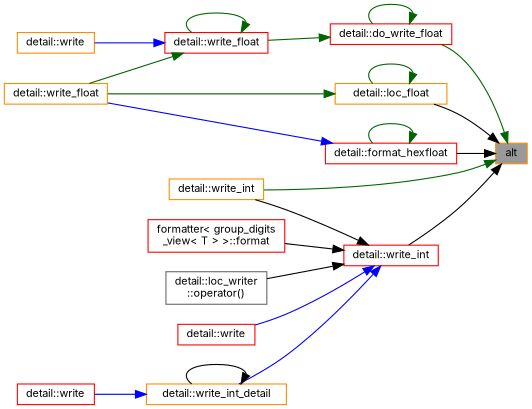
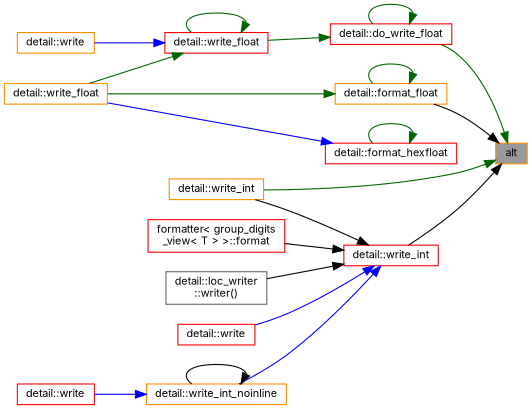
(391, 94) -> (391, 94)
(471, 153) -> none
(216, 288) -> (216, 288)
(216, 394) -> (216, 394)
